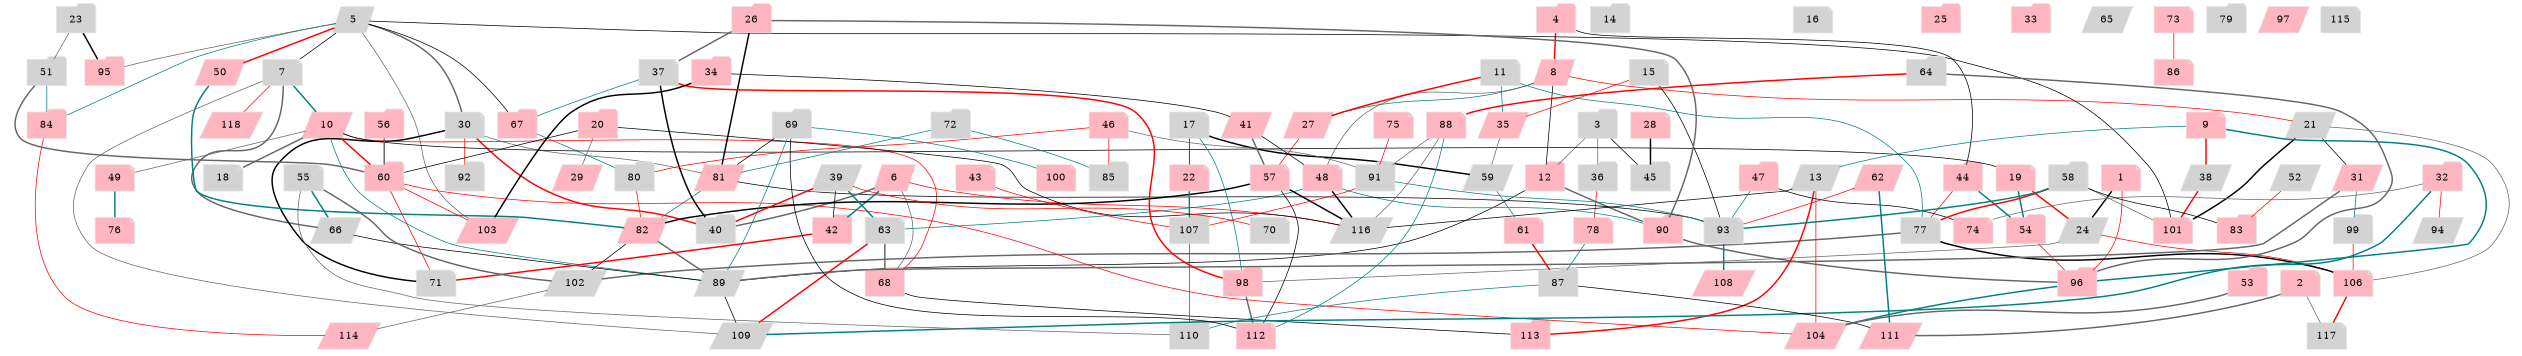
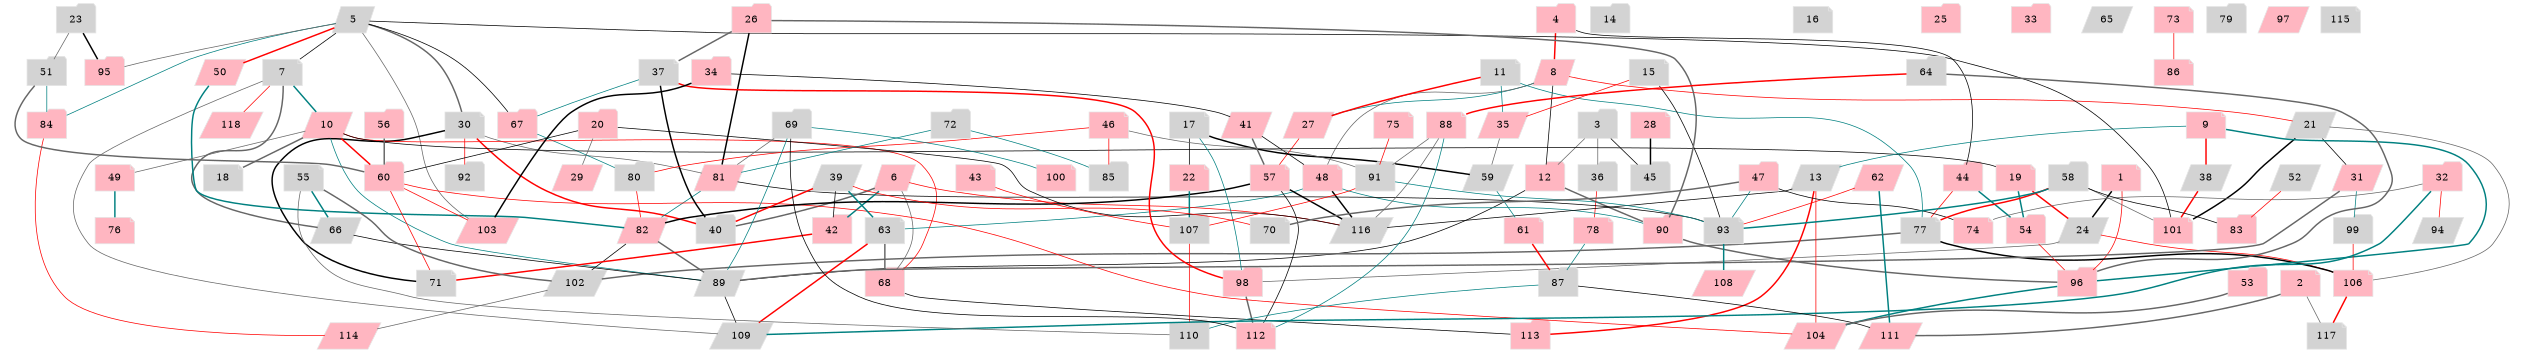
(762, 147) -> (762, 147)
none -> (1604, 198)
